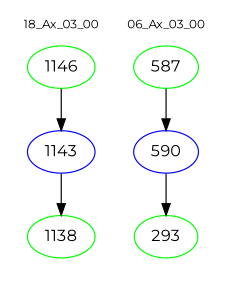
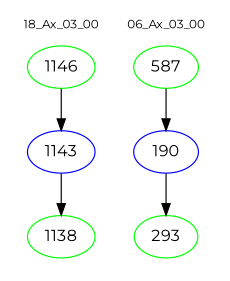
(166, 152) -> (166, 152)
